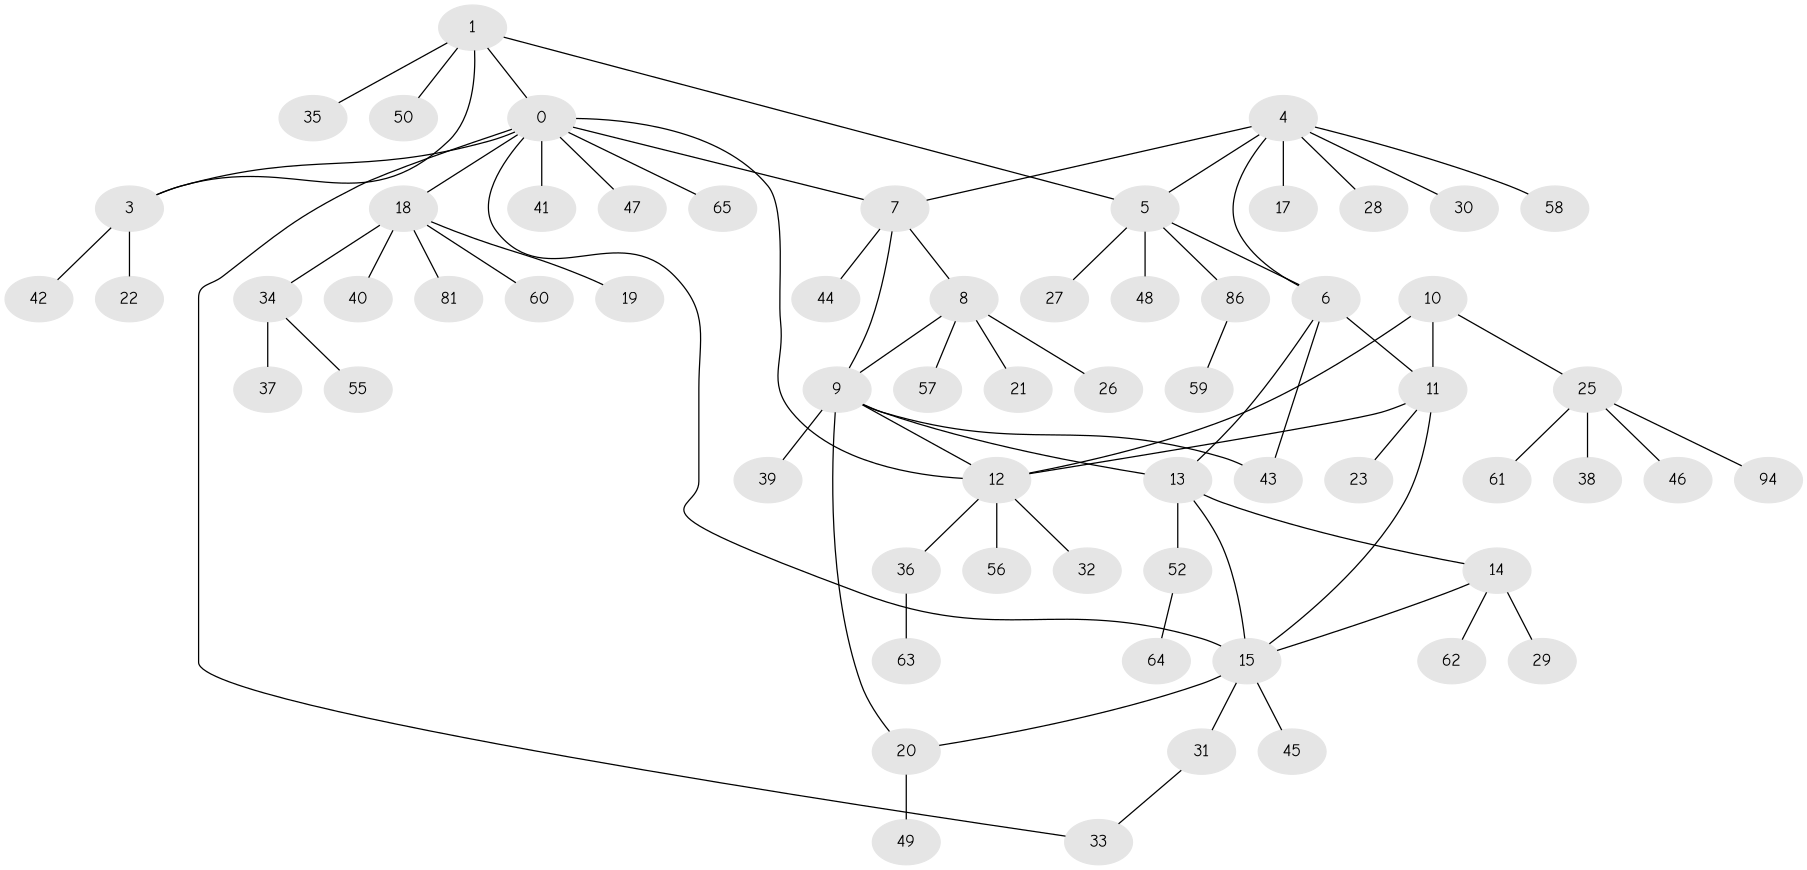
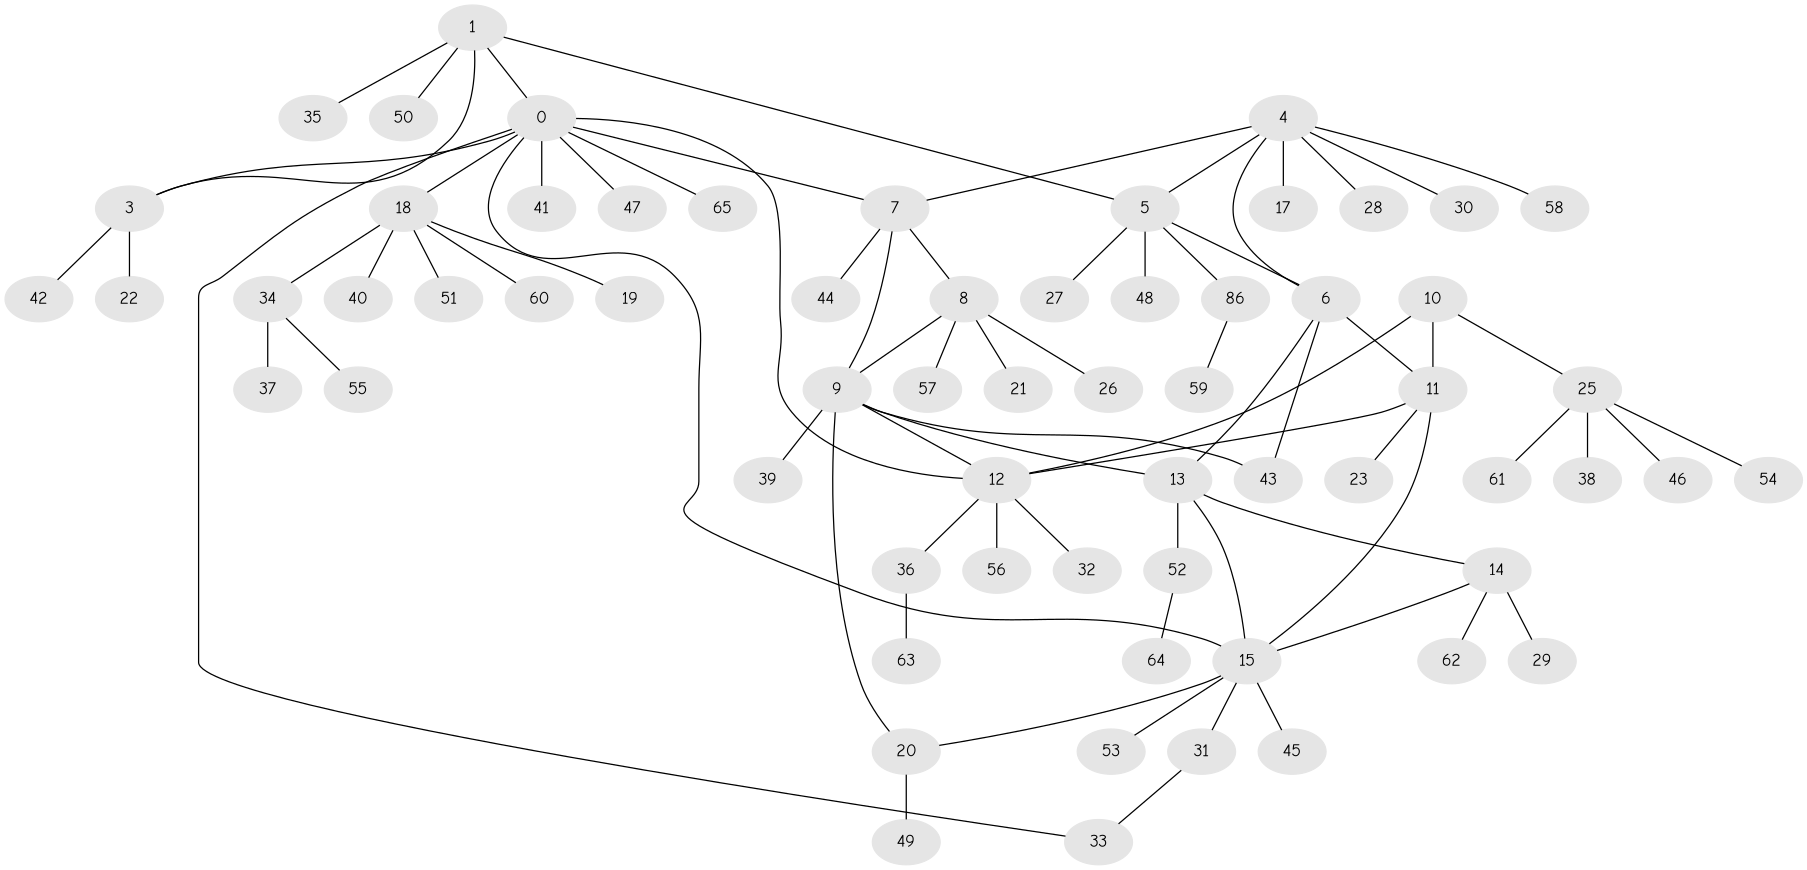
(449, 299) -> (449, 299)
(1769, 480) -> (1769, 480)
none -> (1111, 752)
